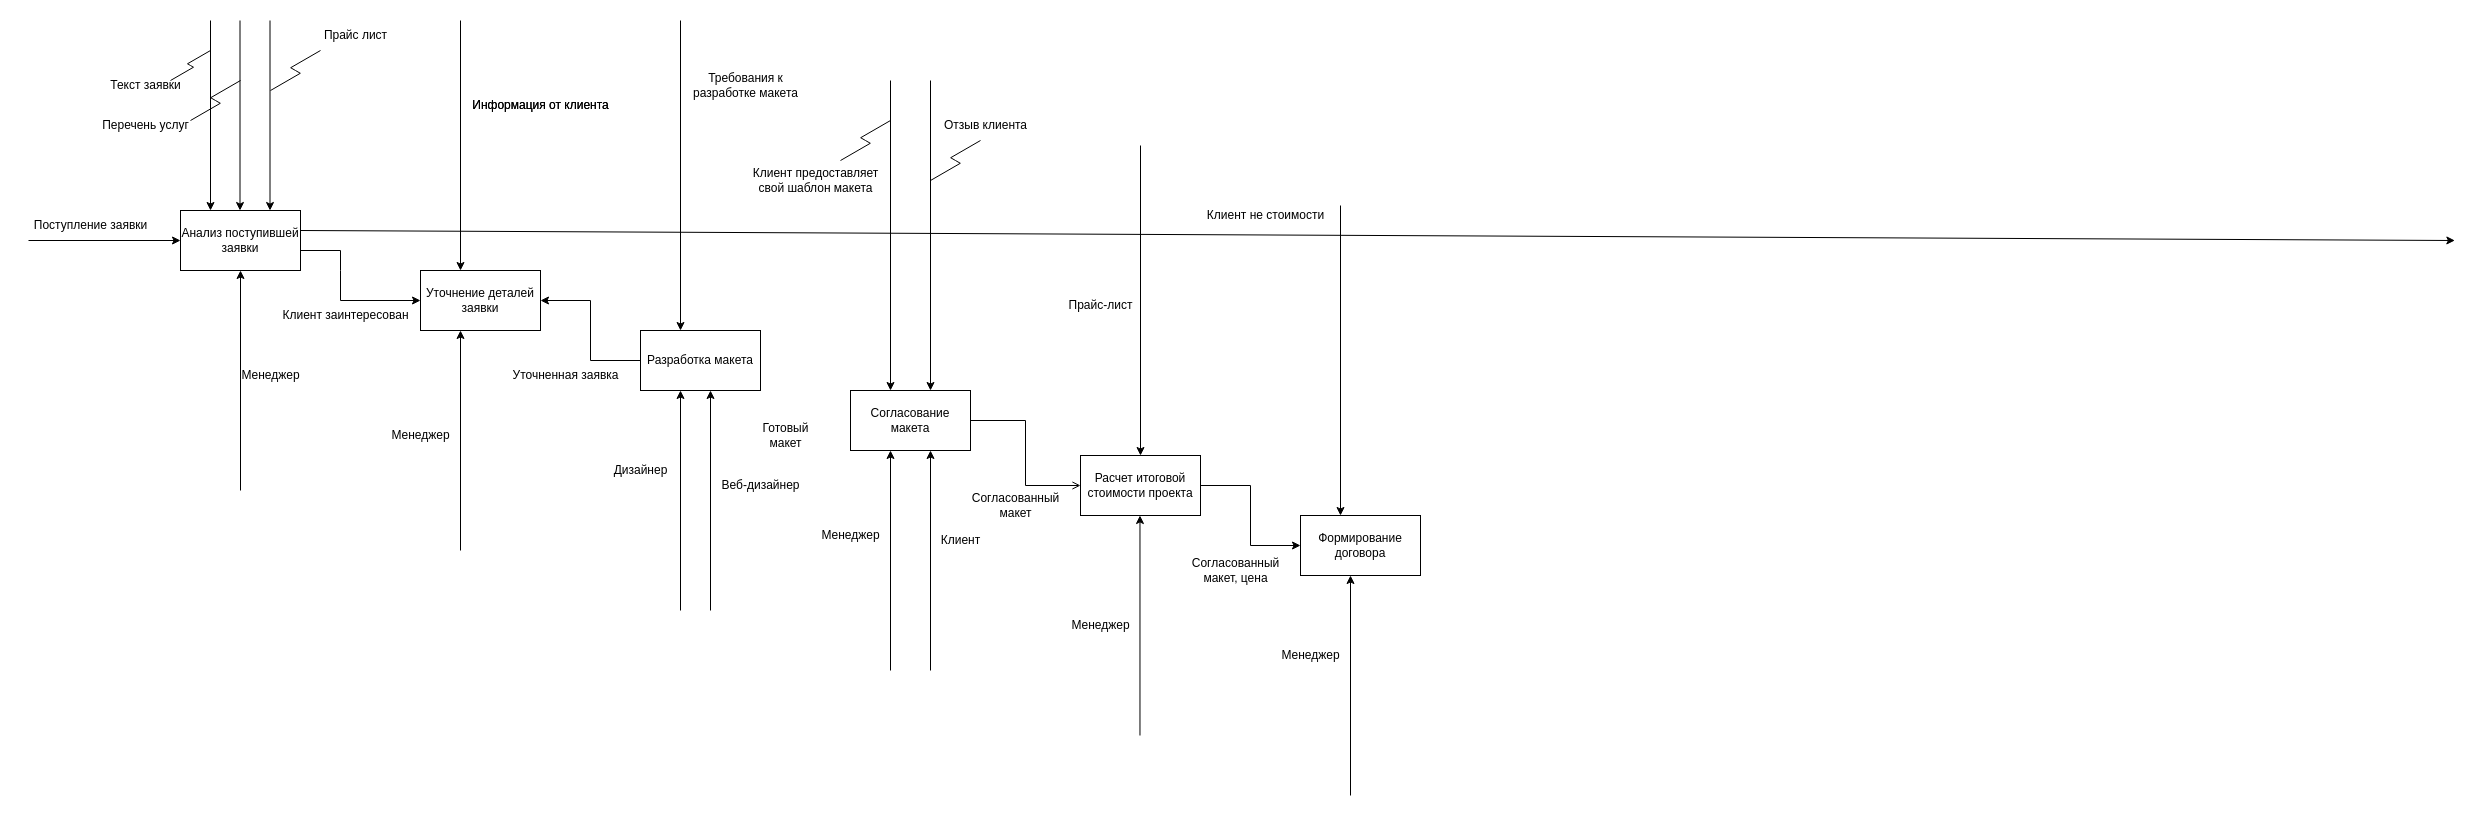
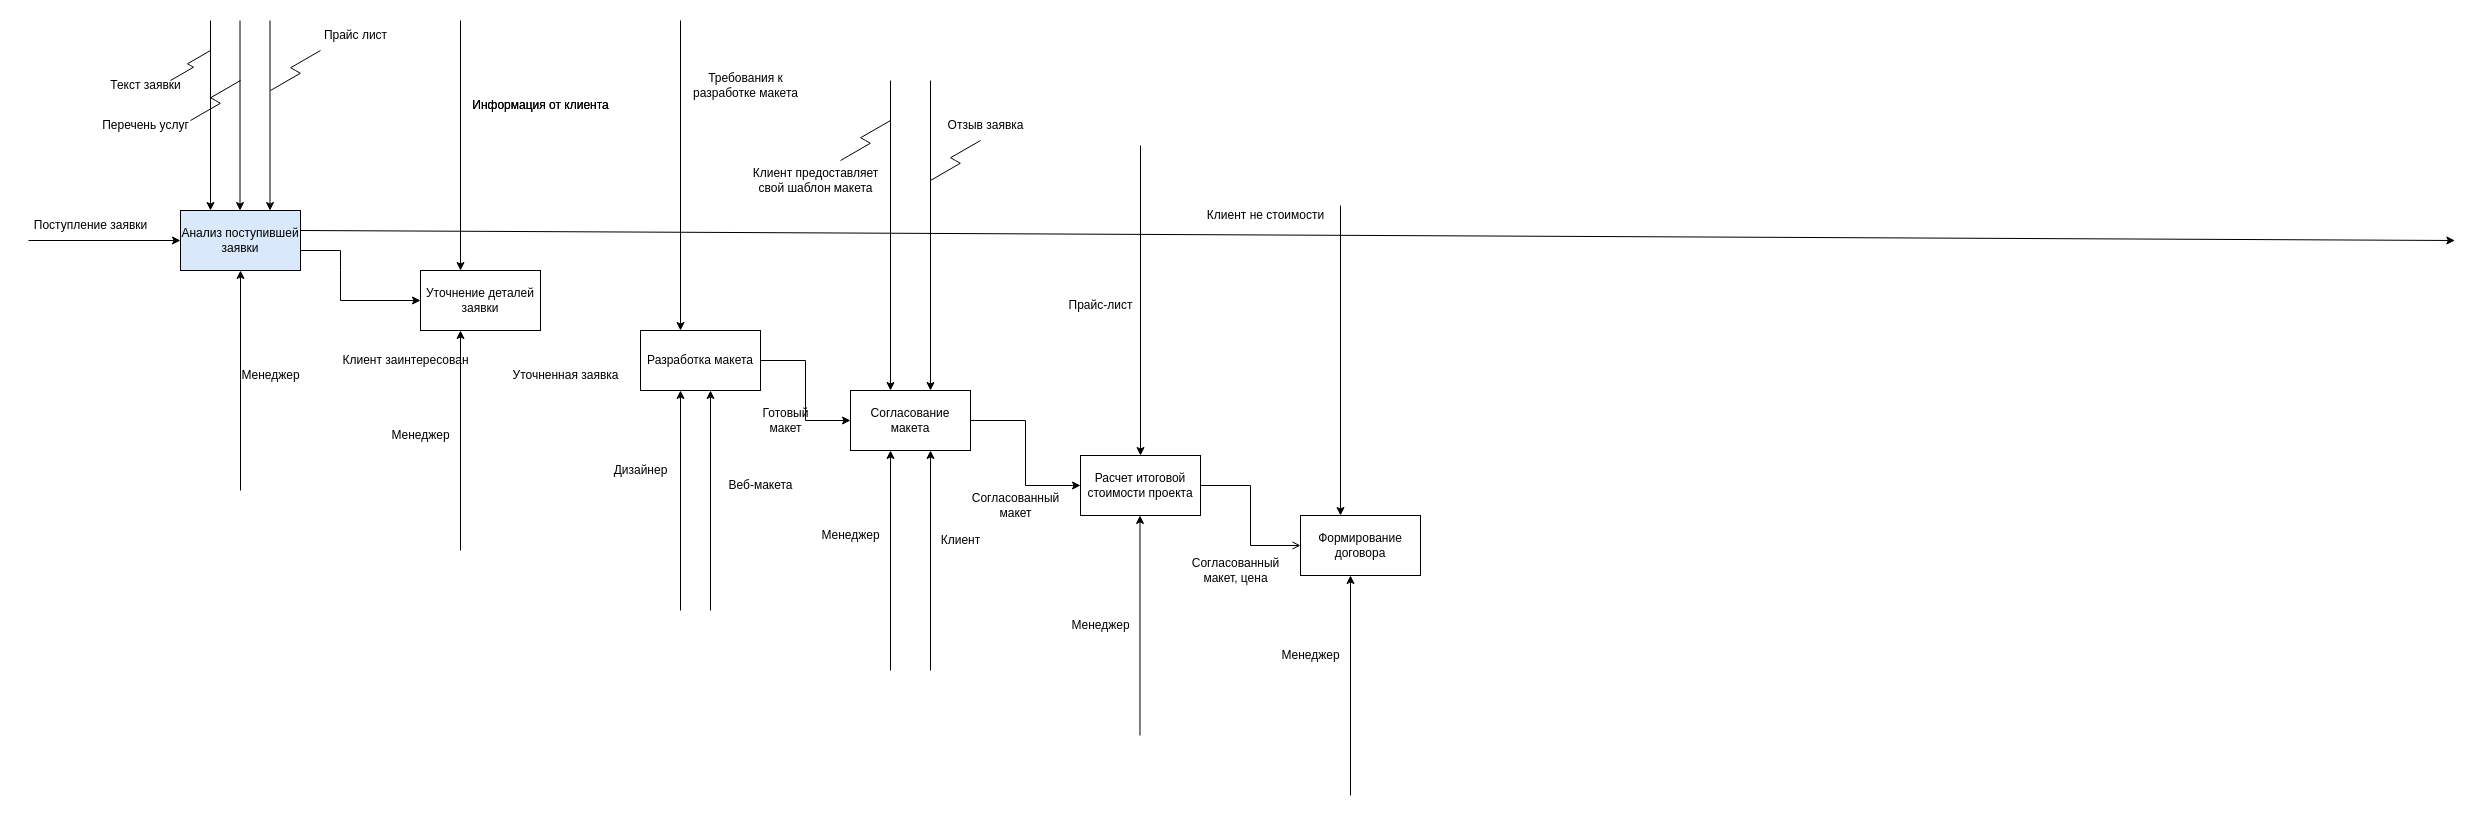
(986, 126) -> (986, 126)
(241, 241) -> (241, 241)
(346, 316) -> (406, 361)
(591, 335) -> (806, 387)
(786, 436) -> (786, 421)
(761, 486) -> (761, 486)
(1073, 486) -> (1072, 486)
(1292, 546) -> (1293, 546)
